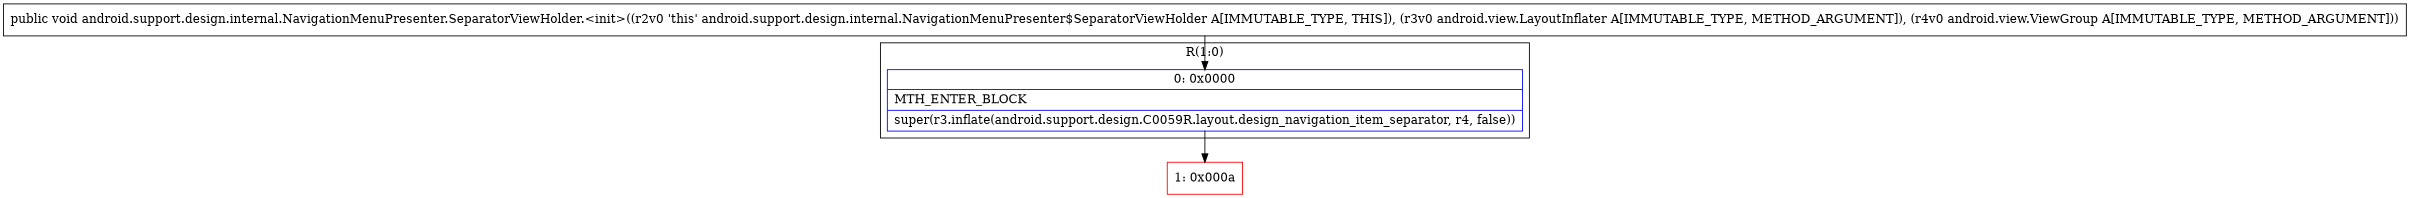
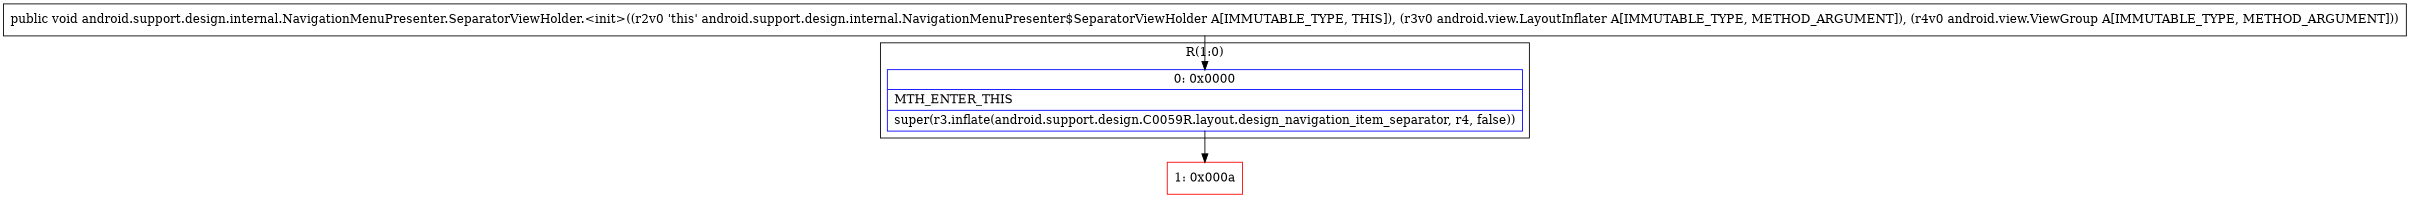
(961, 100) -> (954, 100)
